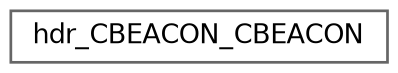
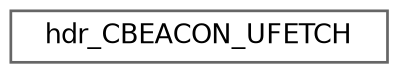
(199, 37) -> (199, 37)
